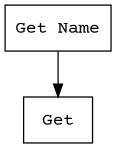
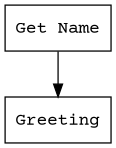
(58, 120) -> (58, 120)
